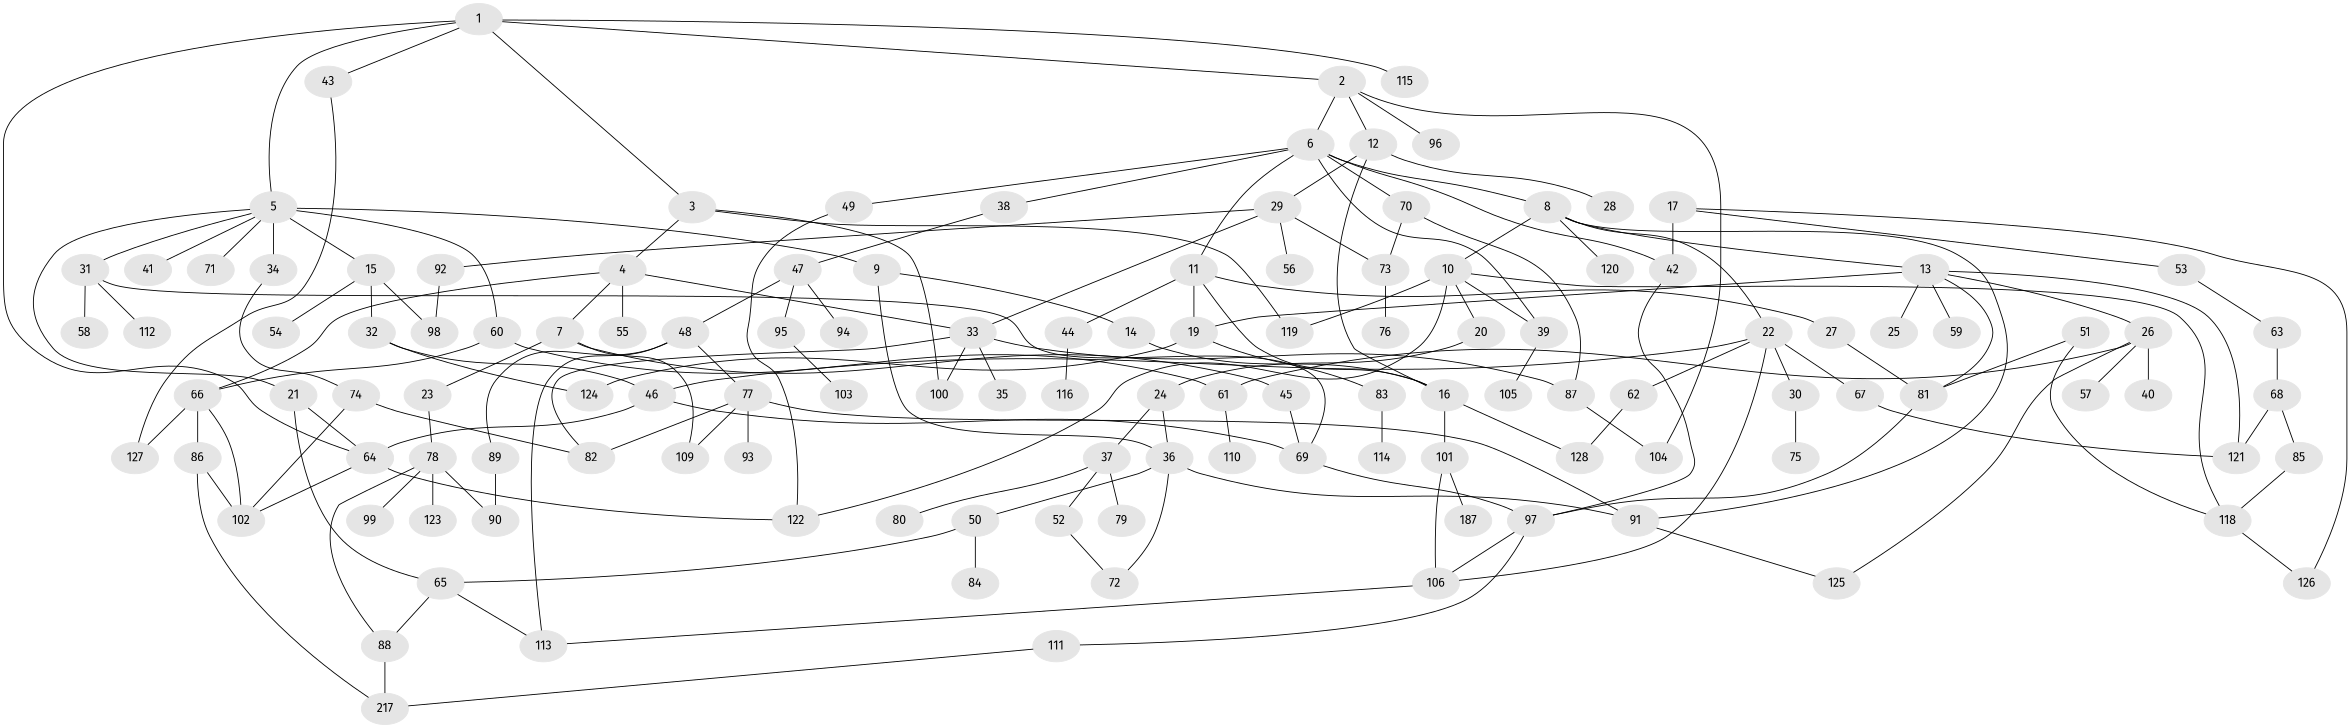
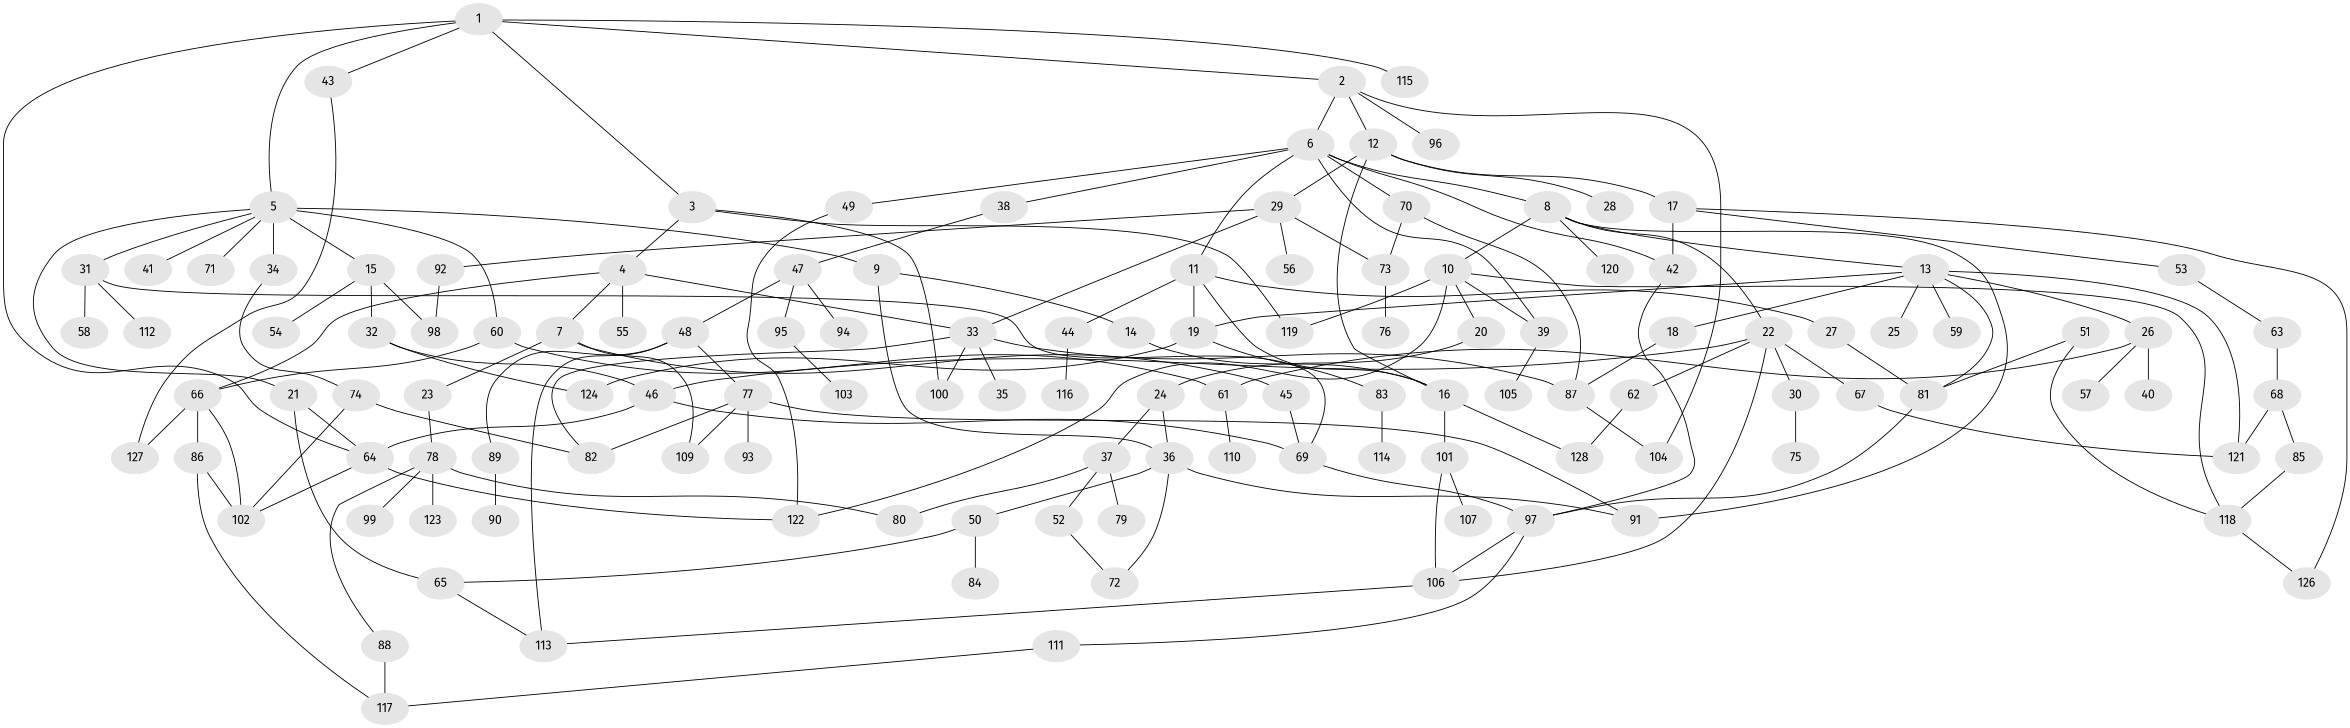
none -> (1543, 176)
none -> (1673, 333)
(471, 496) -> (663, 496)
(1468, 521) -> (1468, 521)
(1837, 583) -> none
(413, 615) -> none
(385, 709) -> (385, 709)
